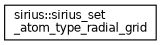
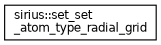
(80, 23) -> (80, 23)
